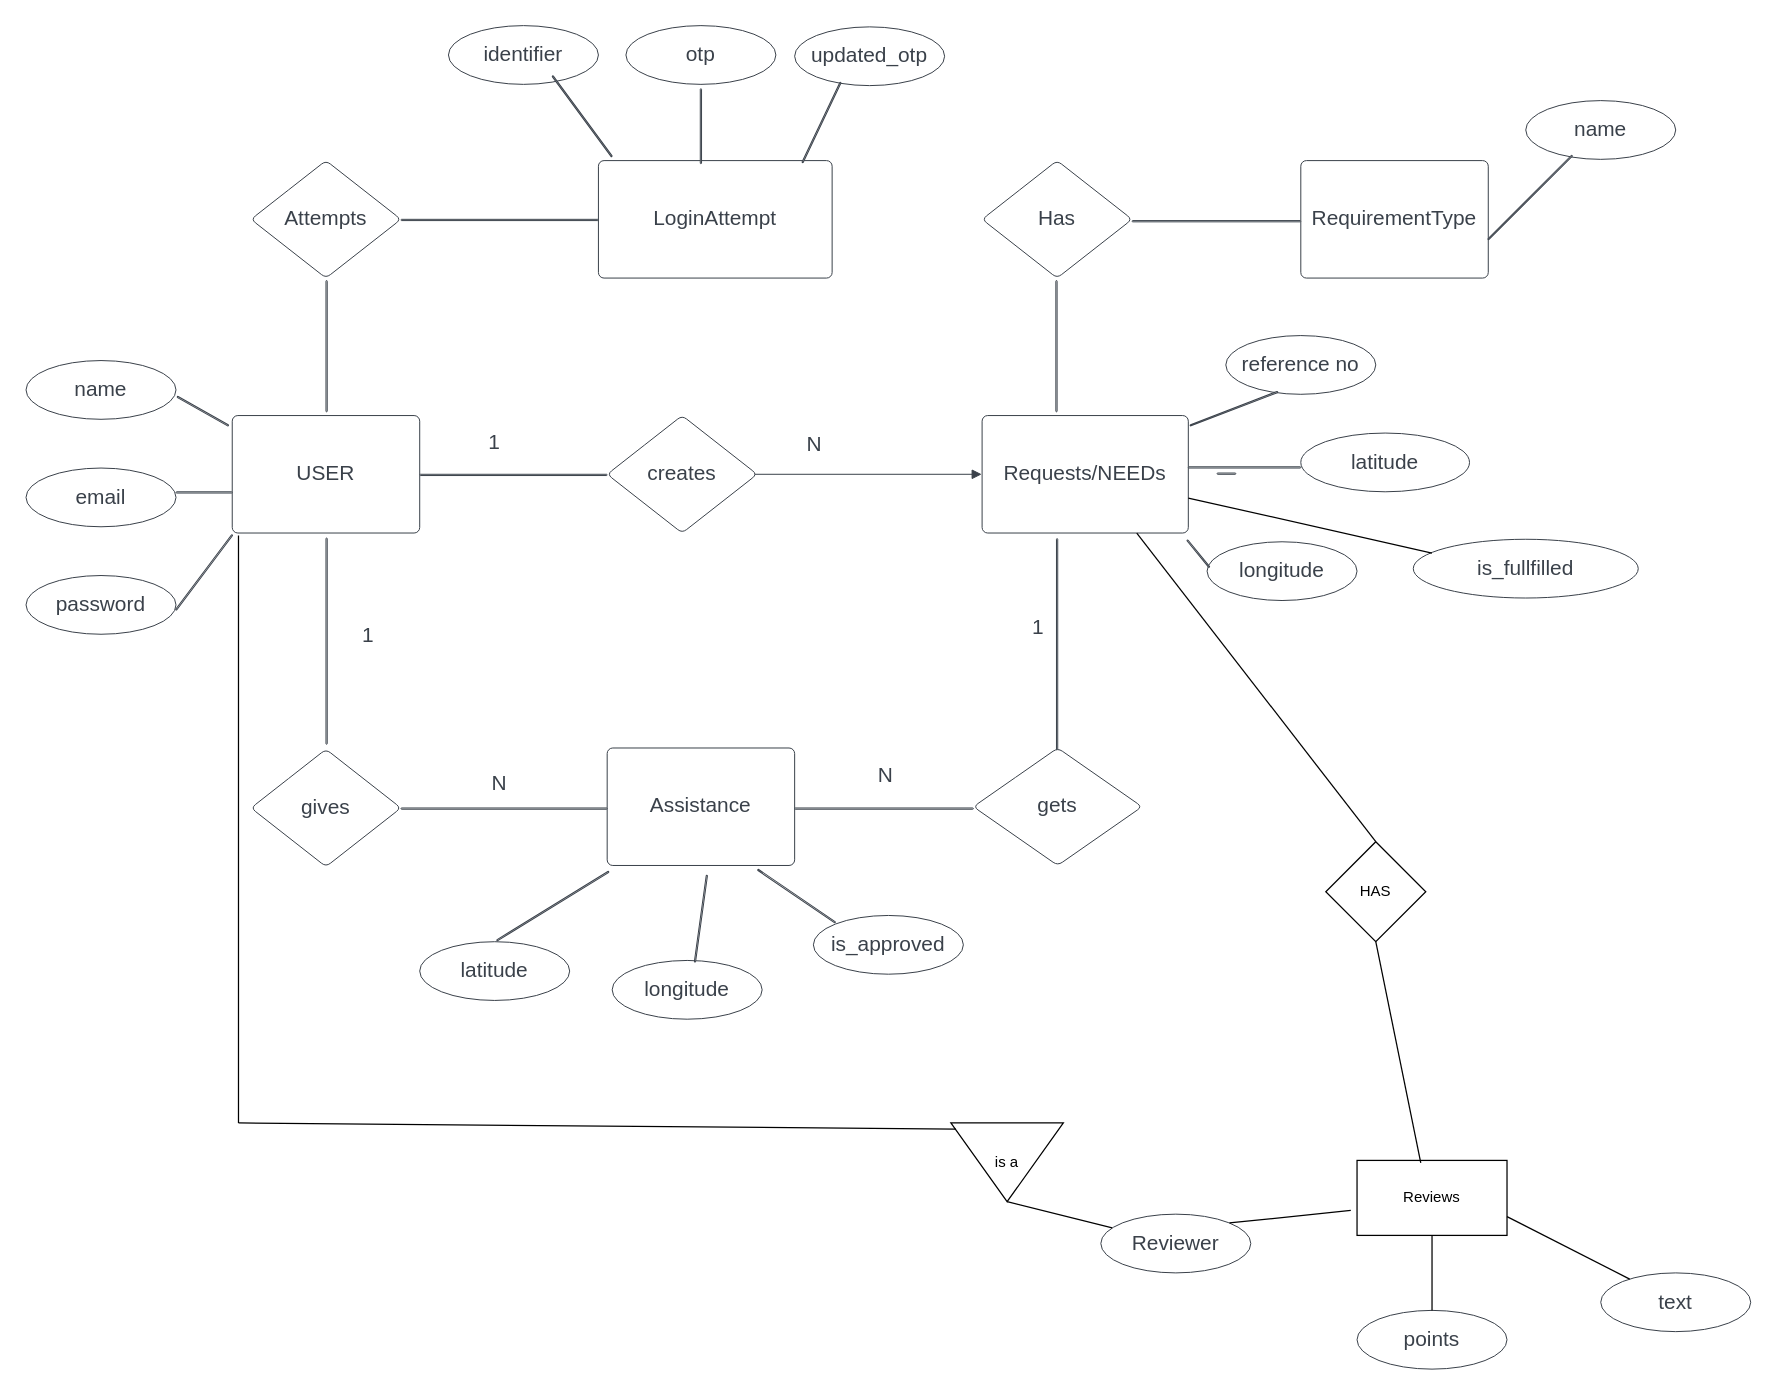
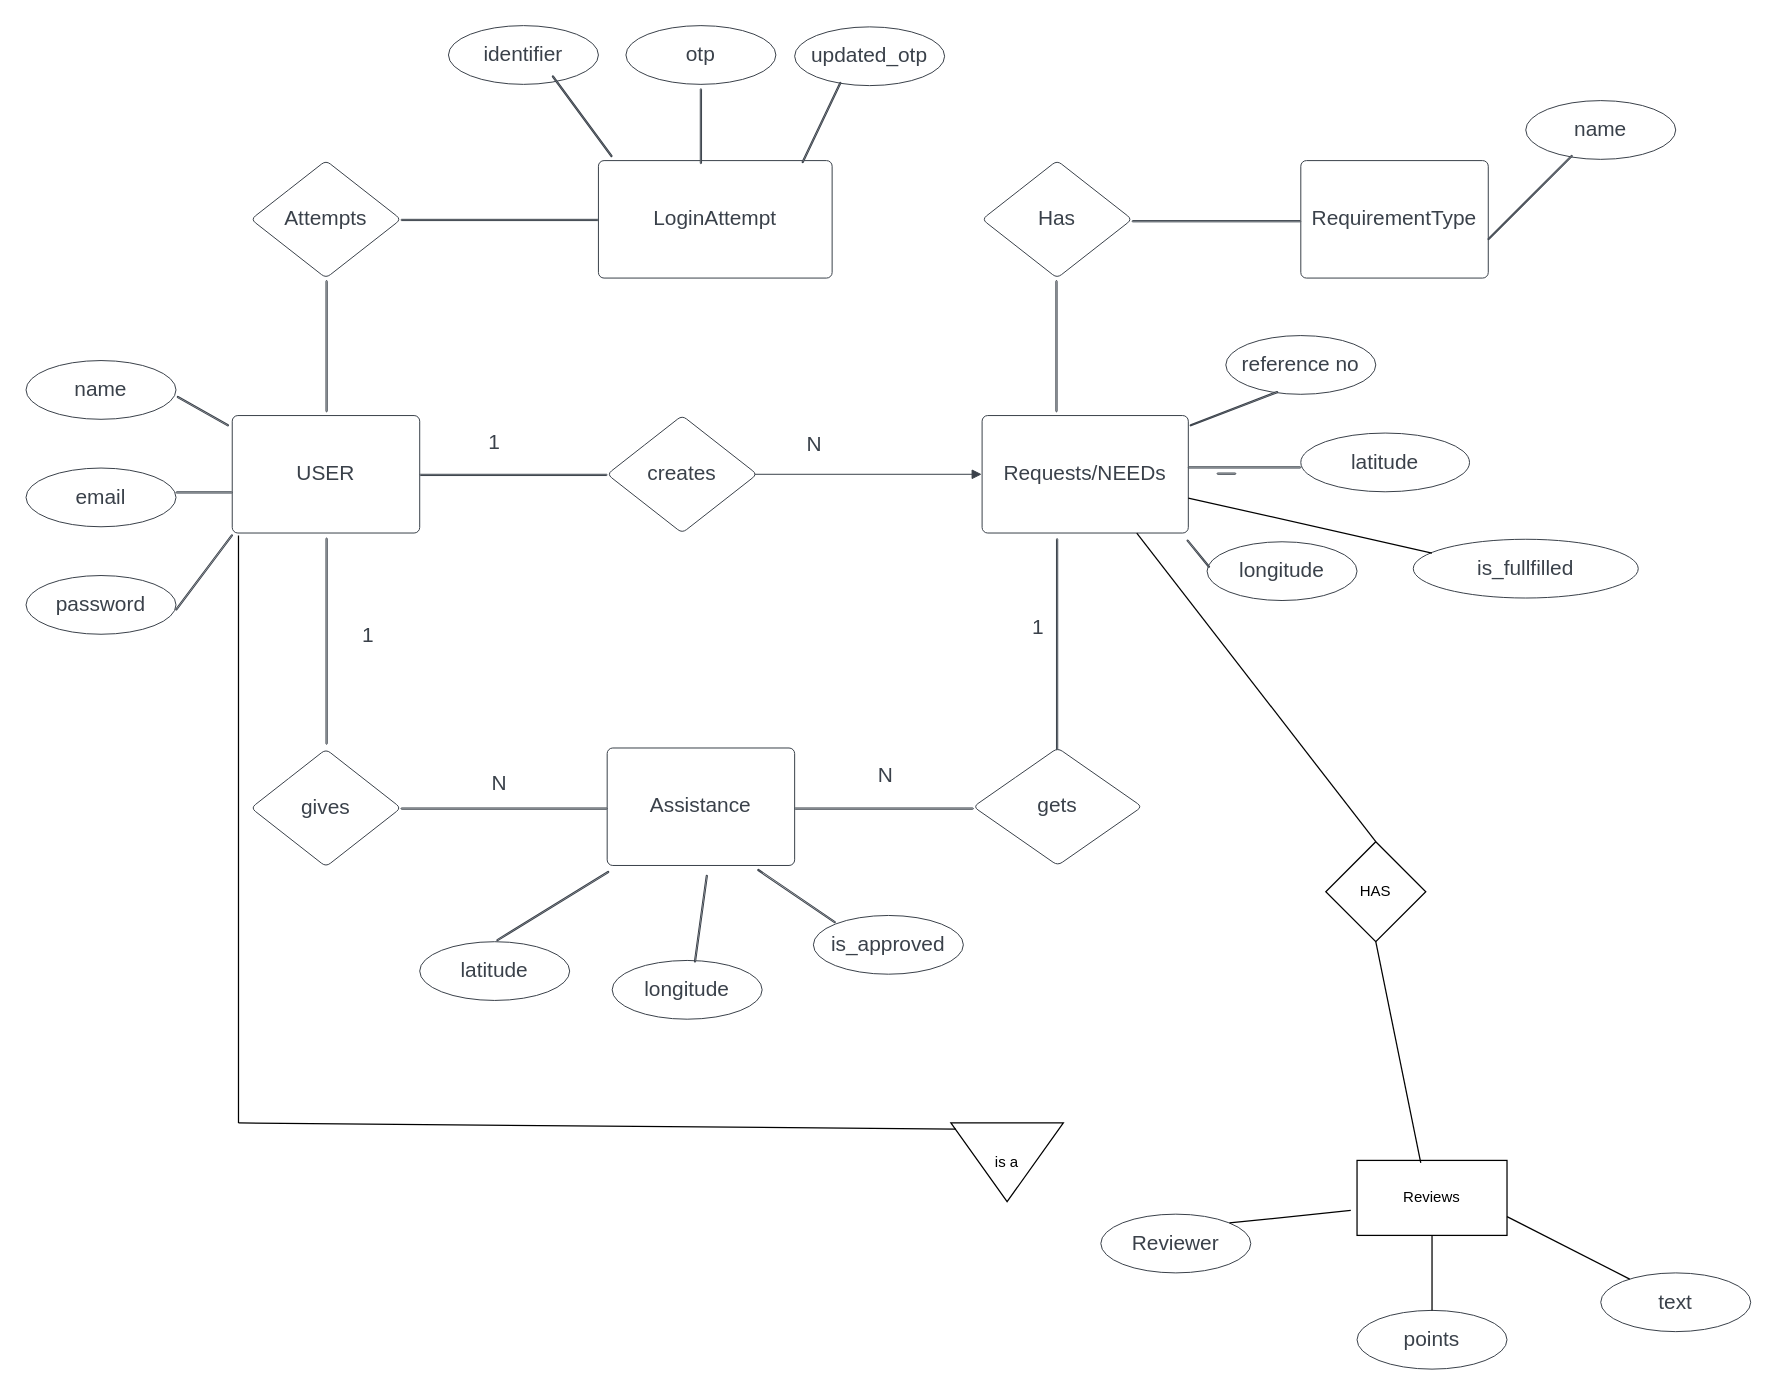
(1059, 1215) -> none
